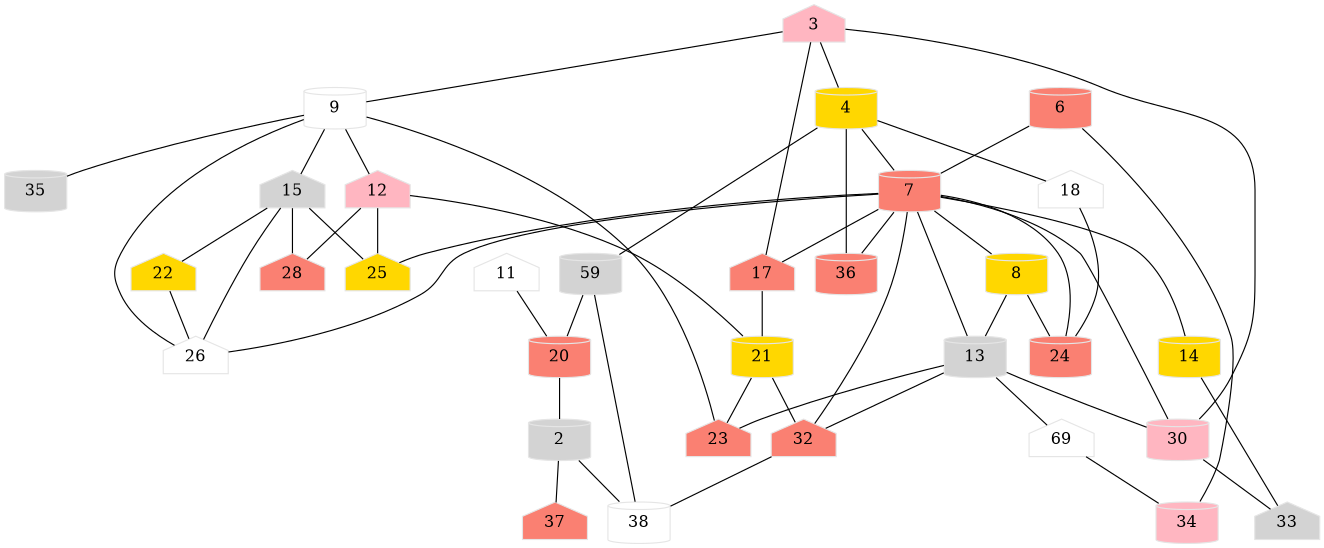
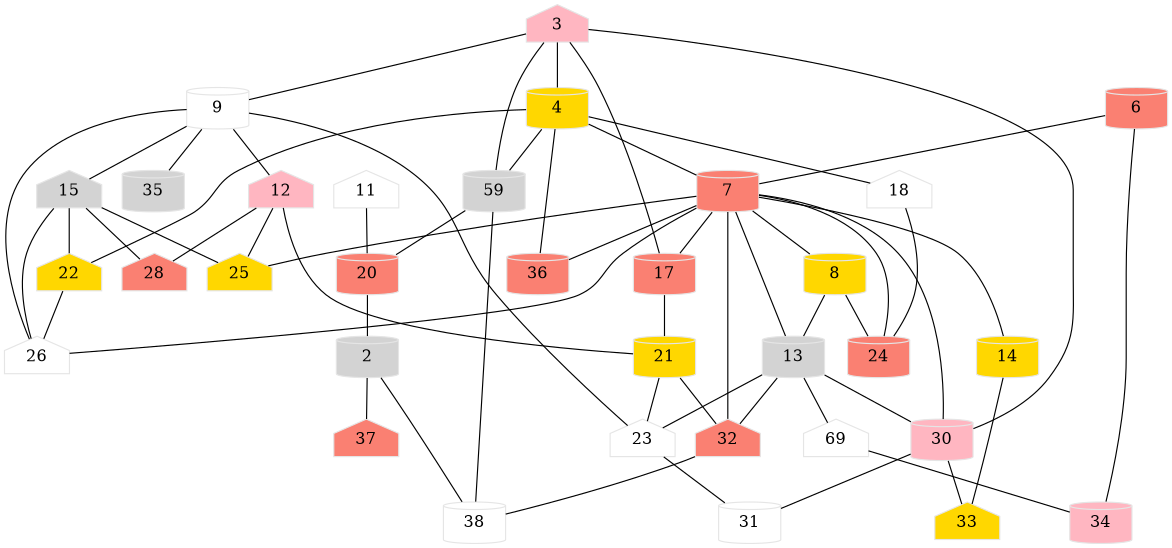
none -> (510, 103)
none -> (294, 148)
(762, 274) -> (664, 274)
(718, 440) -> (643, 440)
none -> (750, 523)
(1287, 523) -> (967, 523)
